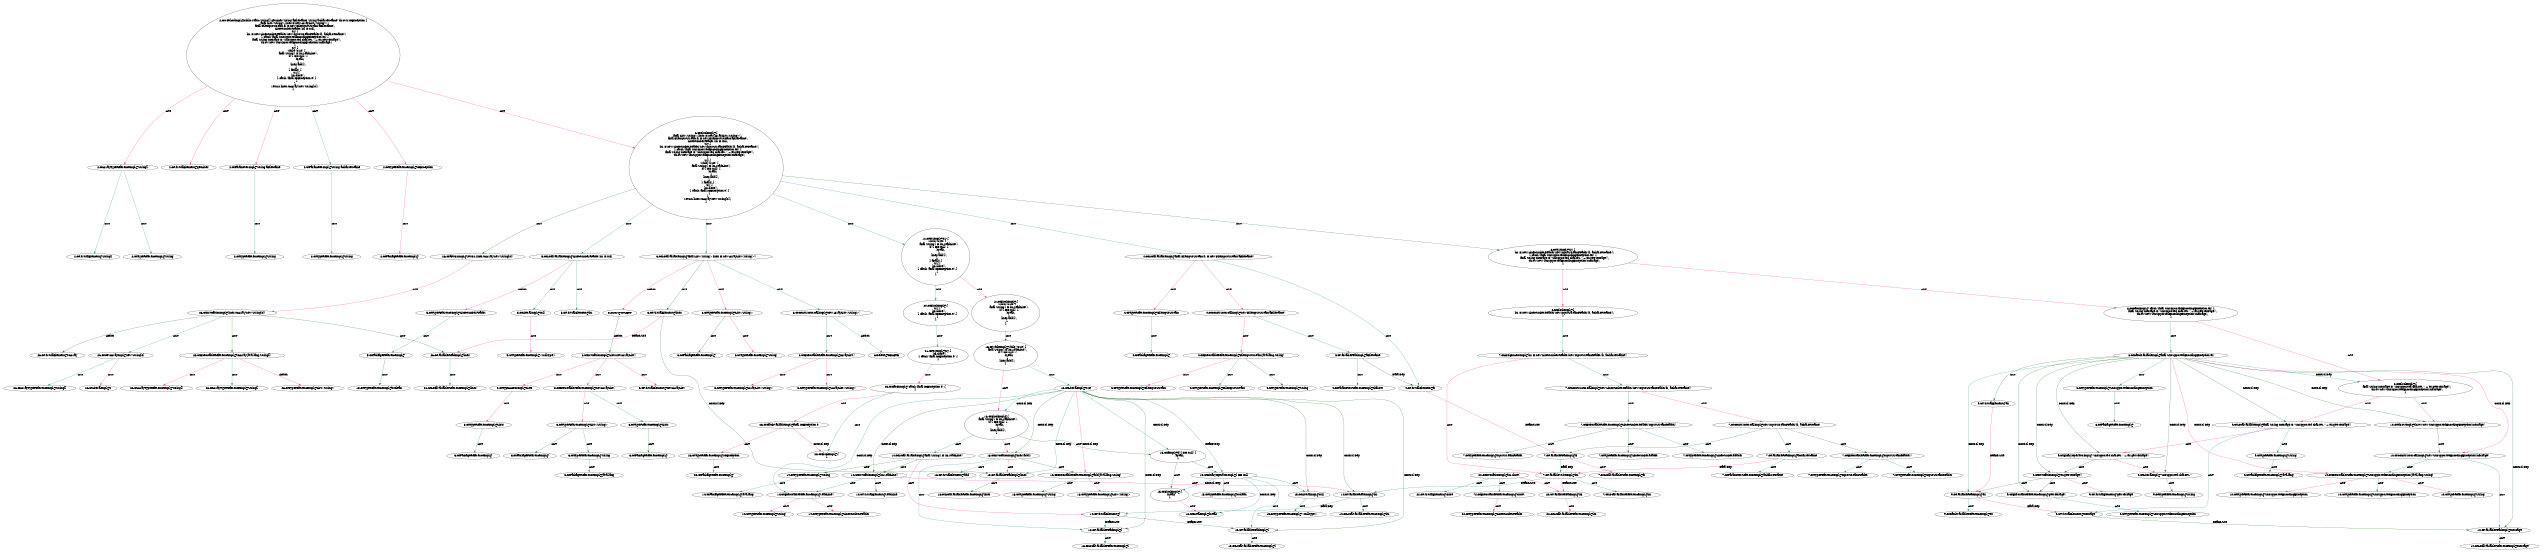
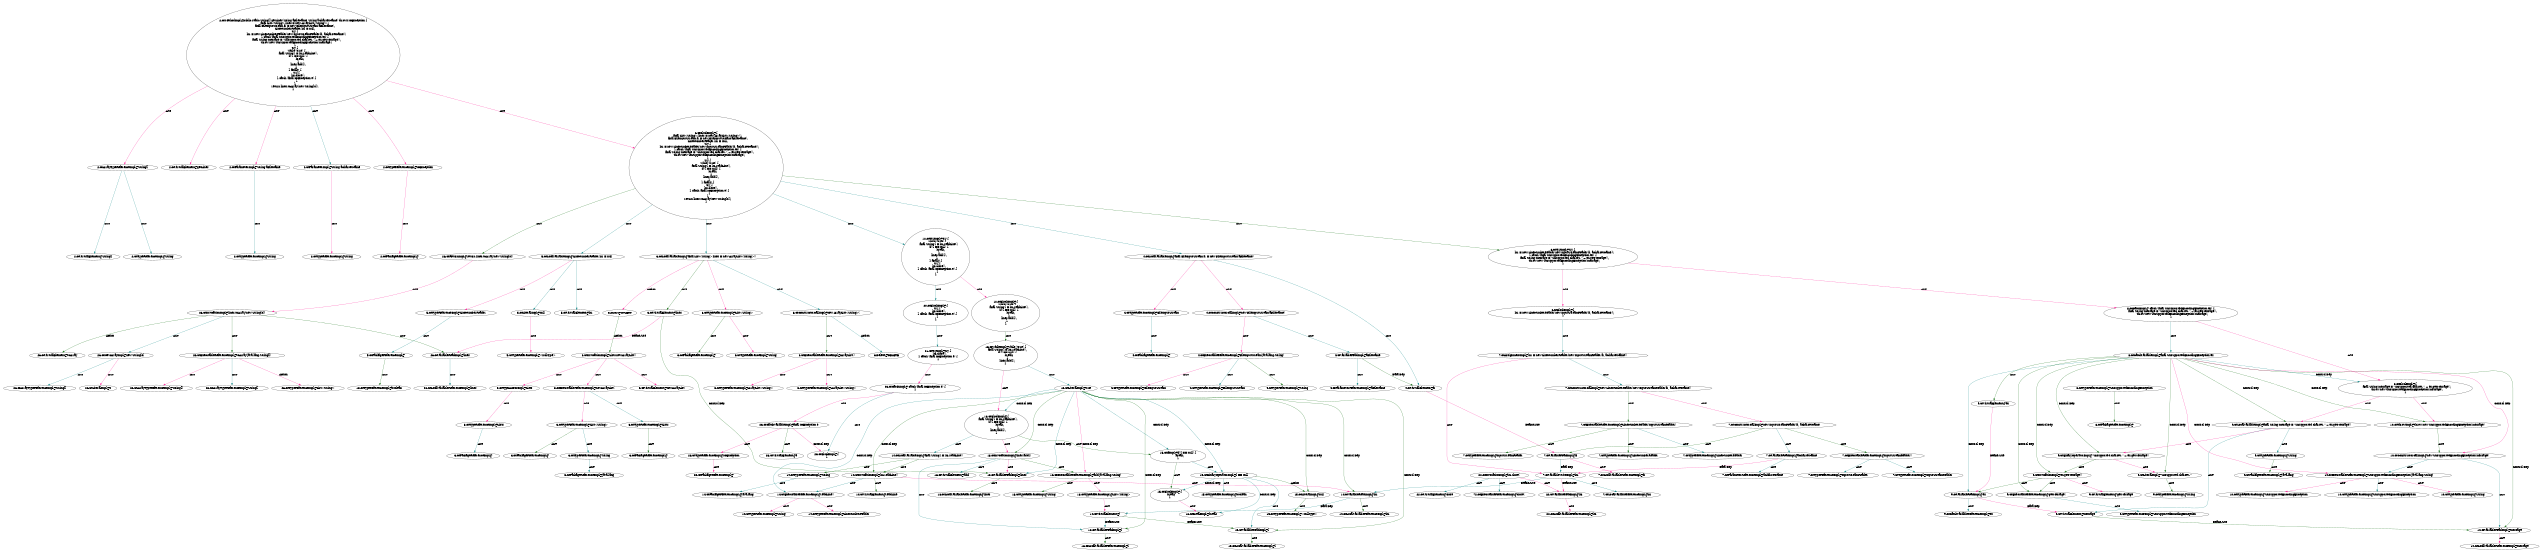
(522, 290) -> (522, 290)
(2143, 371) -> none
(1358, 388) -> (1358, 388)
(1212, 444) -> (1212, 444)
none -> (781, 456)
(1295, 483) -> (1295, 483)
(973, 511) -> (1104, 504)
(1492, 514) -> none
